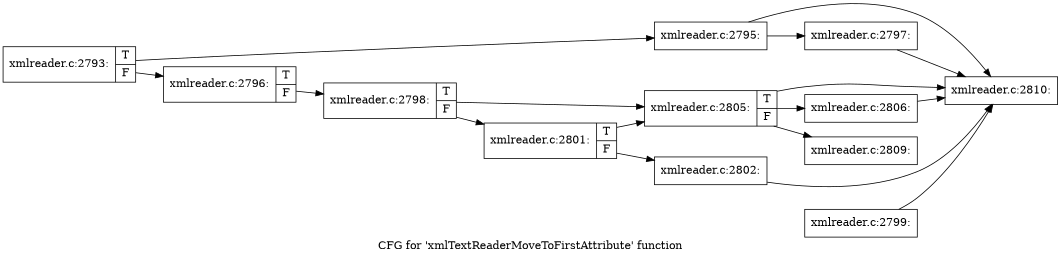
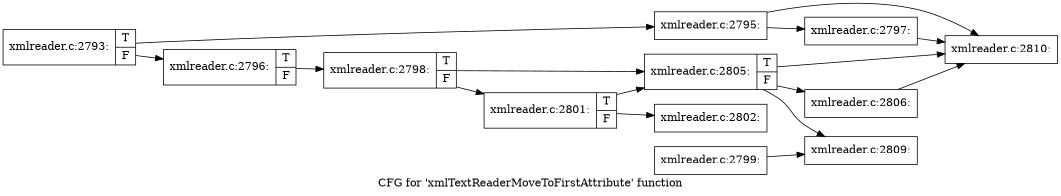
(950, 166) -> (782, 156)
(889, 180) -> none
